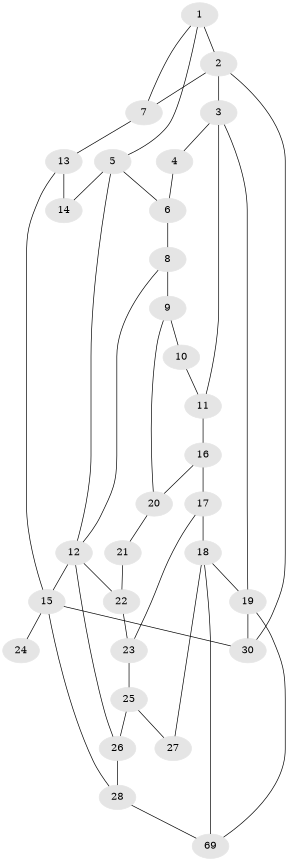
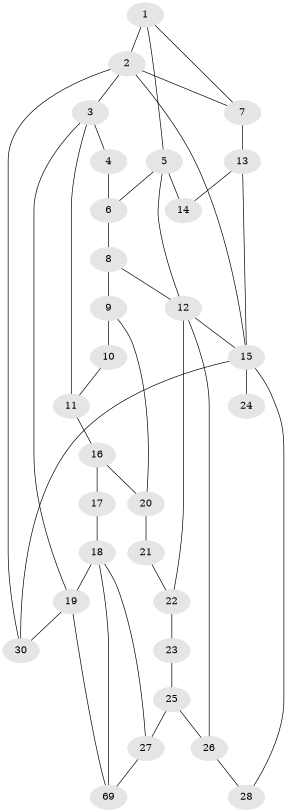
none -> (211, 201)
(162, 575) -> none
(164, 822) -> (127, 773)
